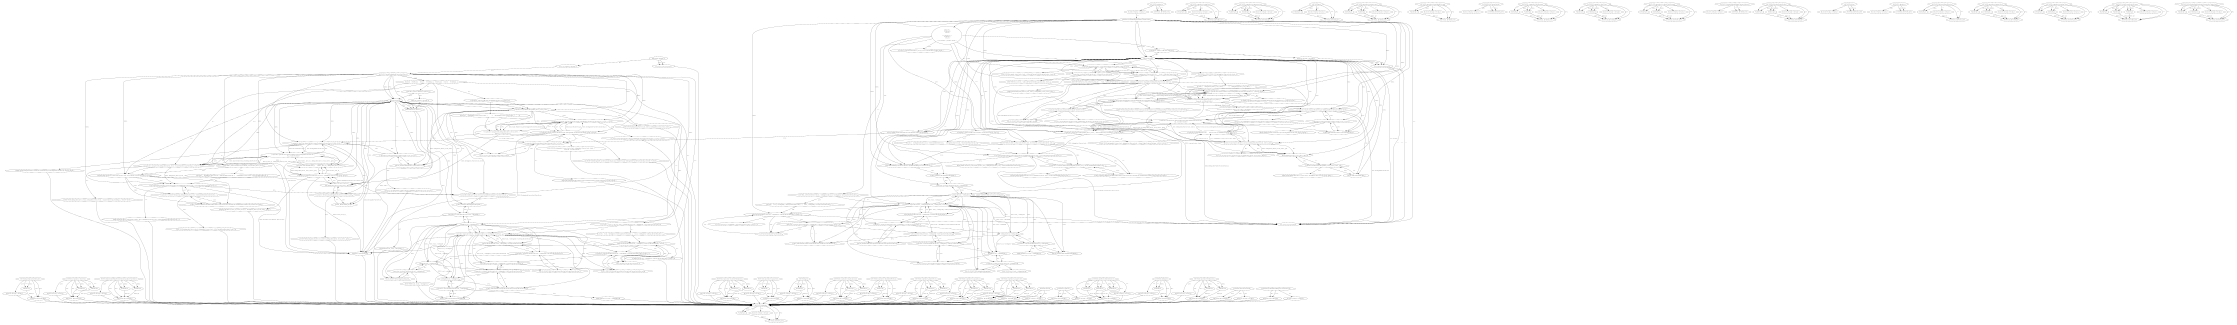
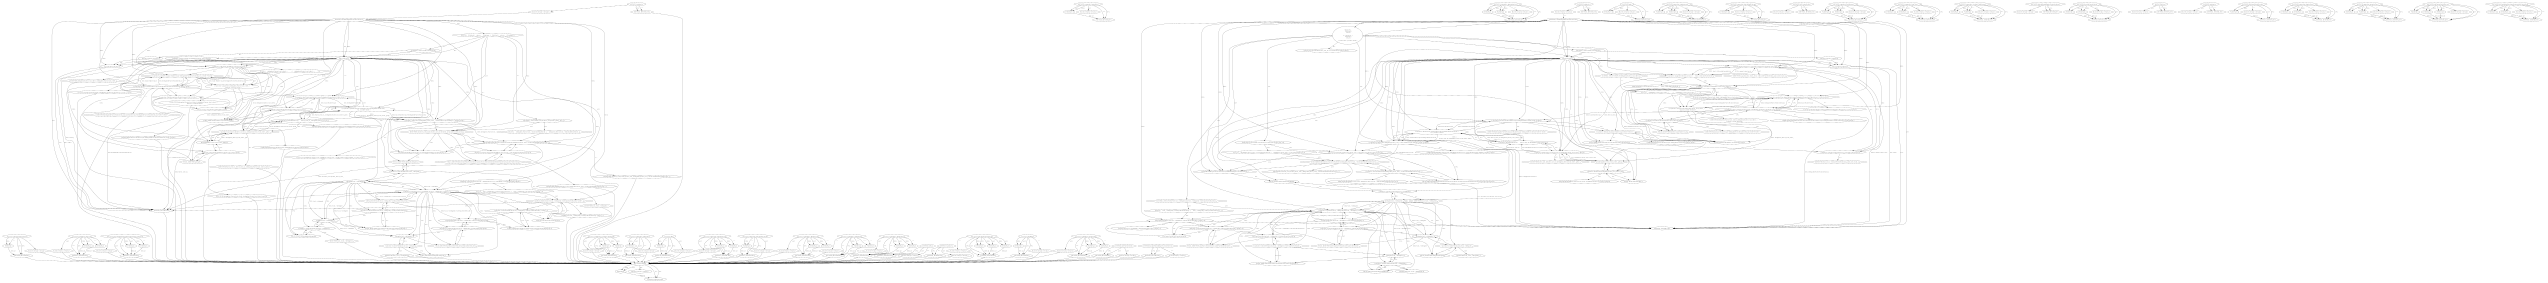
(726, 138) -> (1723, 148)
